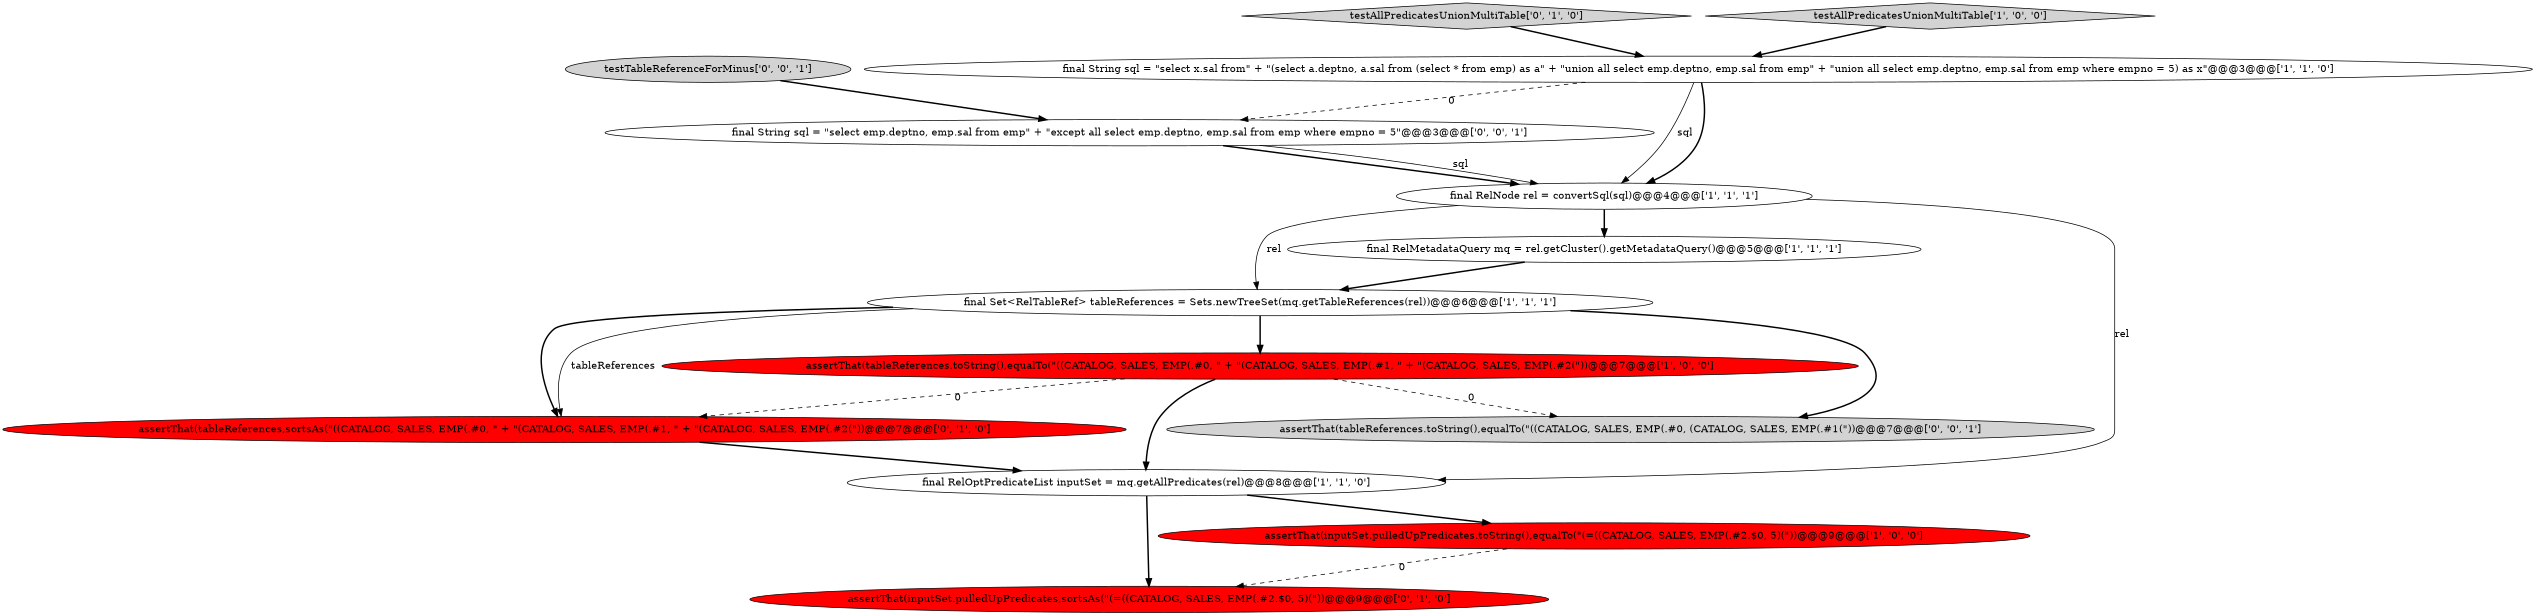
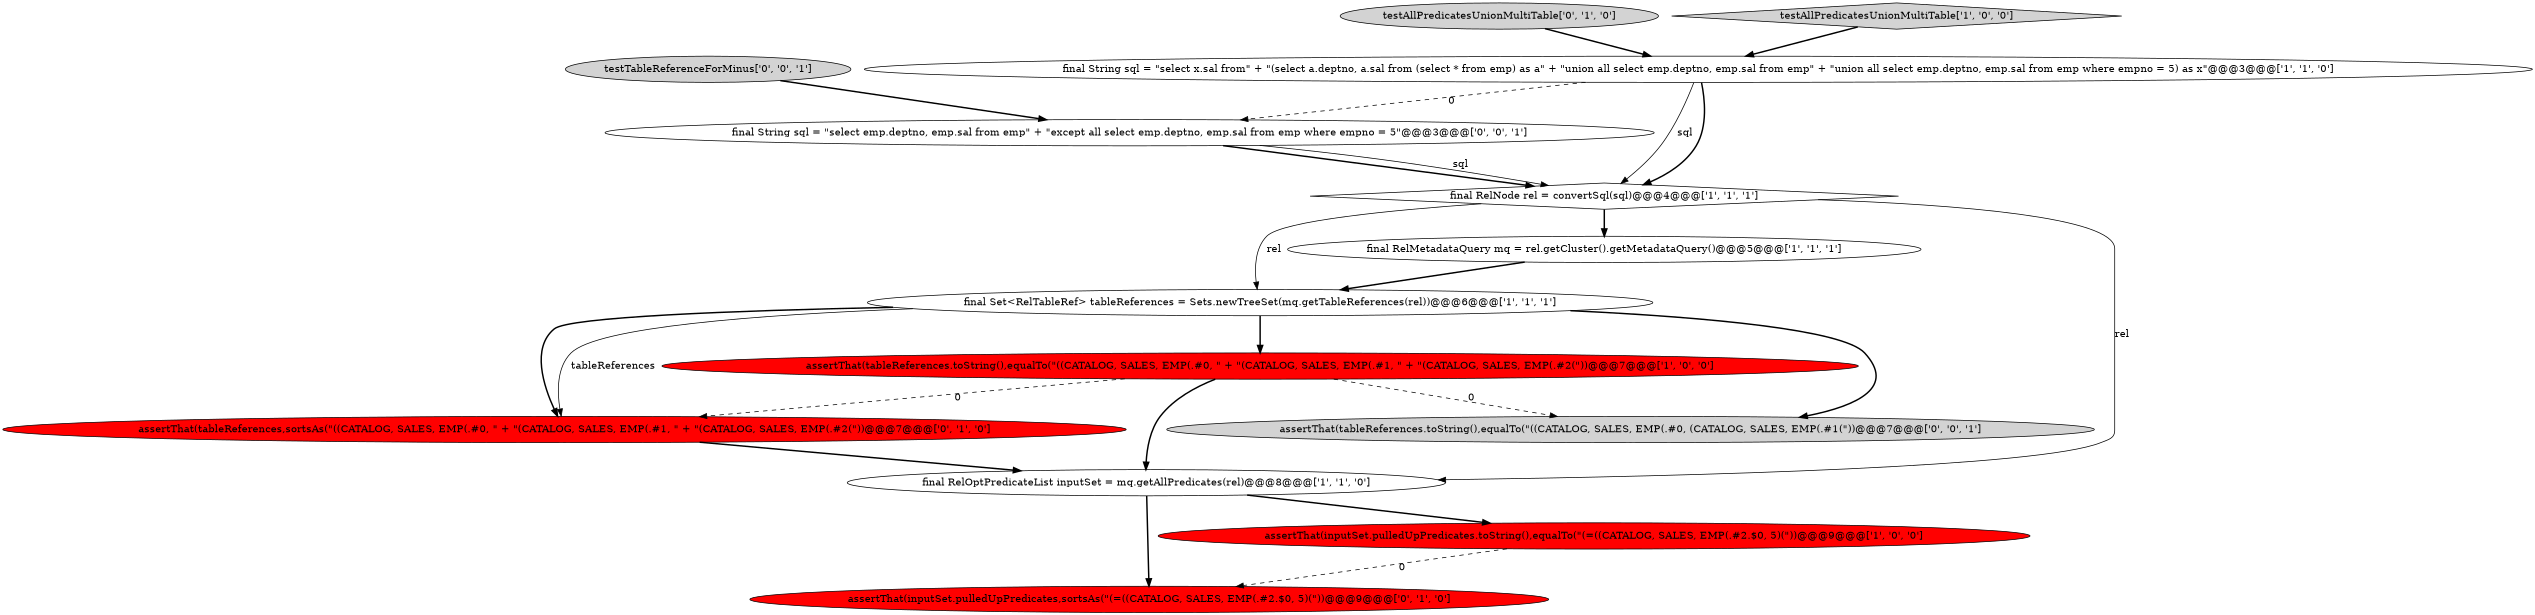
(1466, 16) -> (1499, 16)
(1604, 196) -> (1604, 196)
